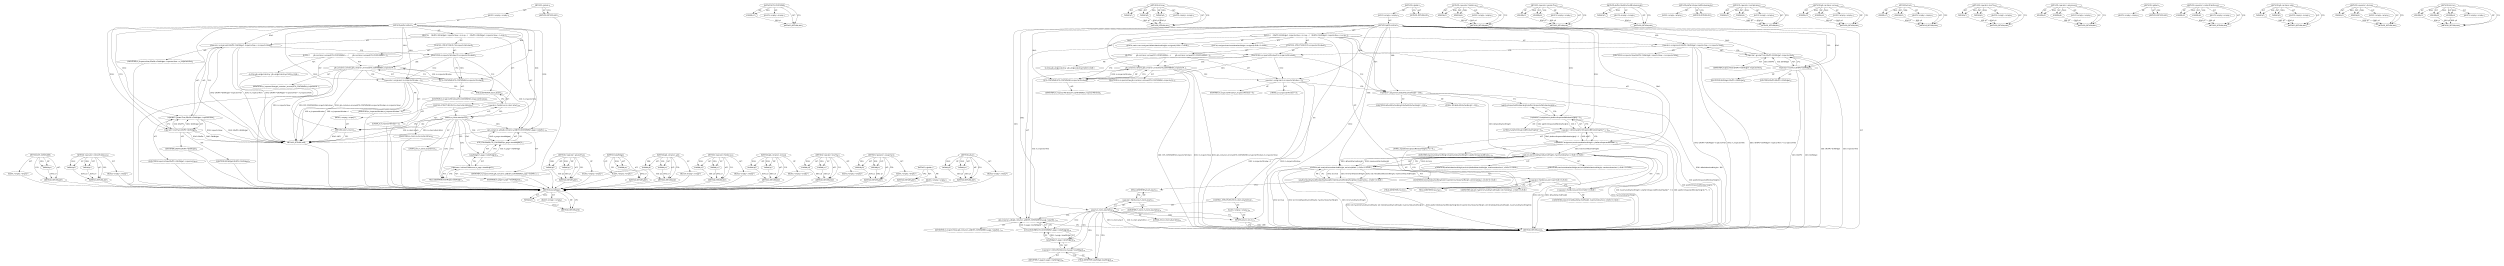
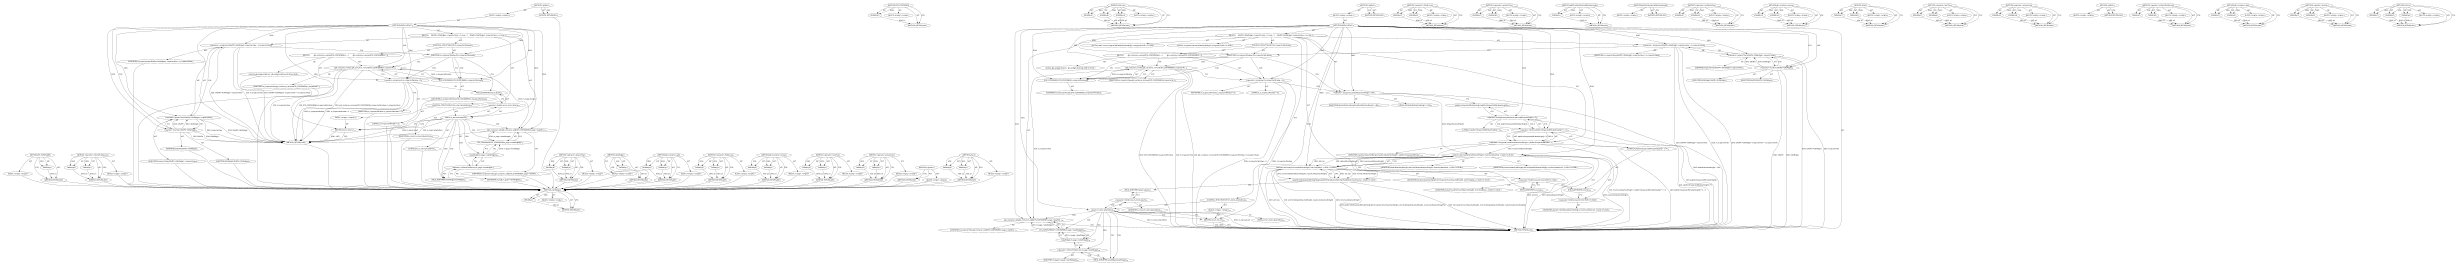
(1562, 185) -> (1579, 195)
